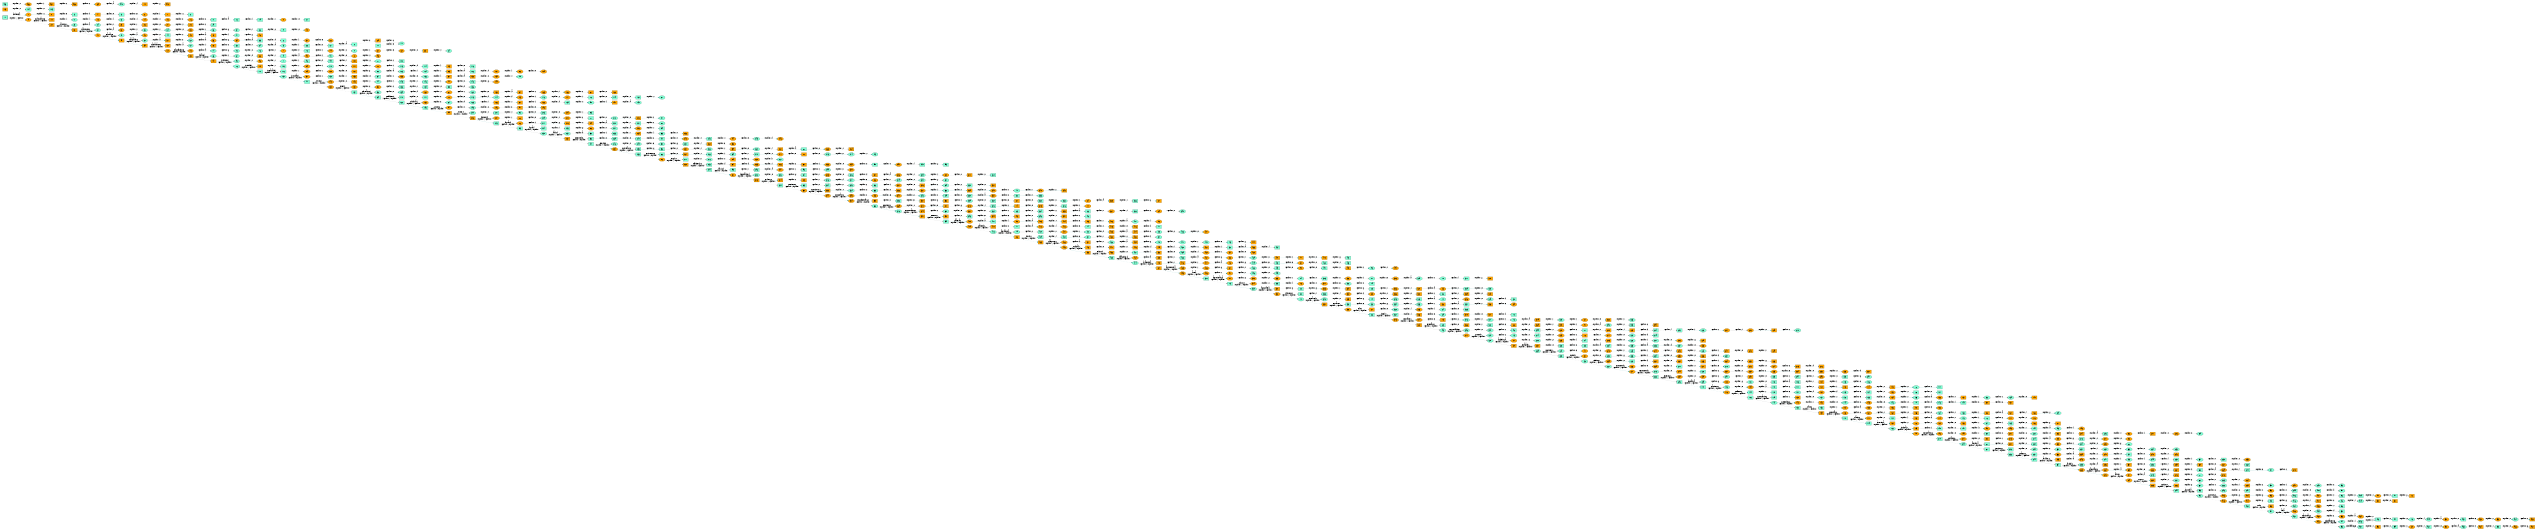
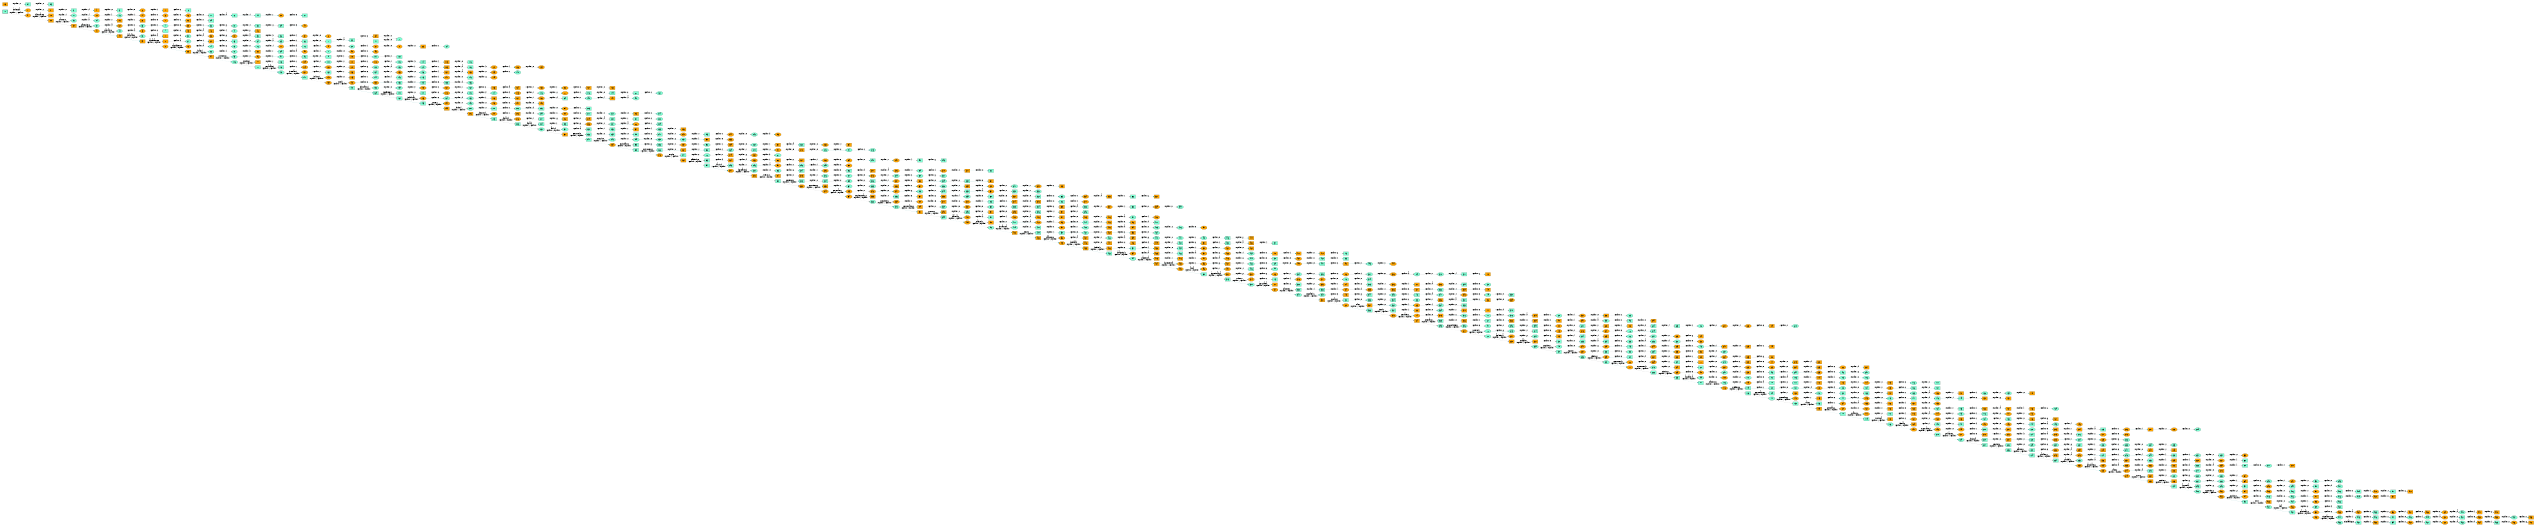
(2369, 518) -> (2367, 512)
